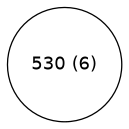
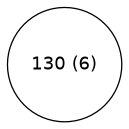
(65, 65) -> (65, 65)
